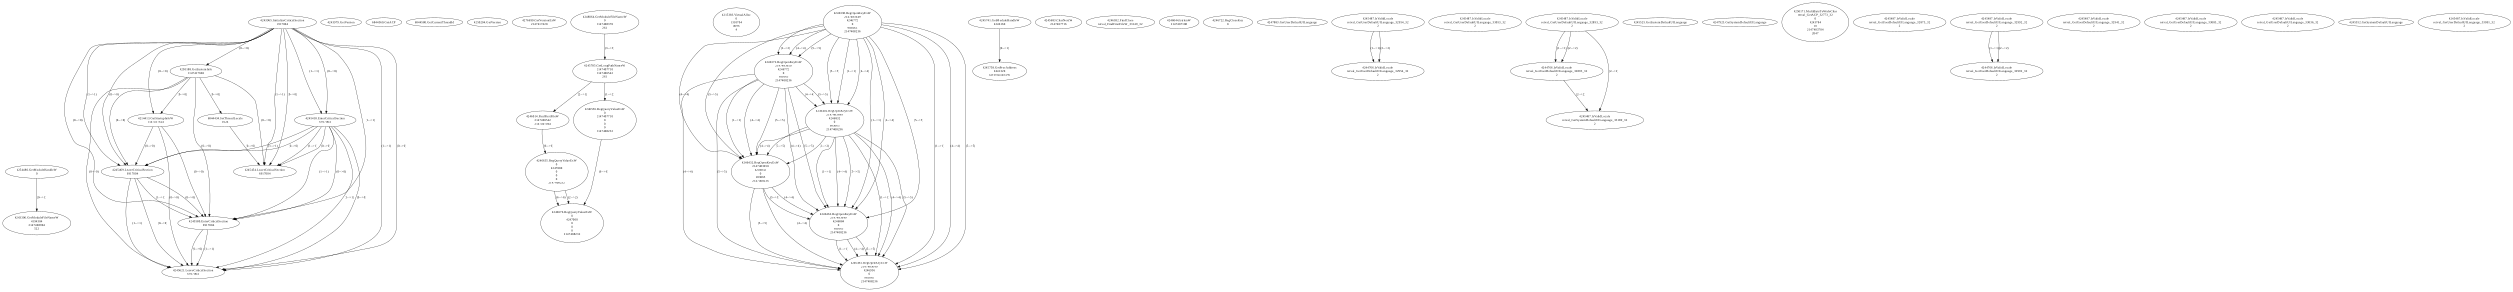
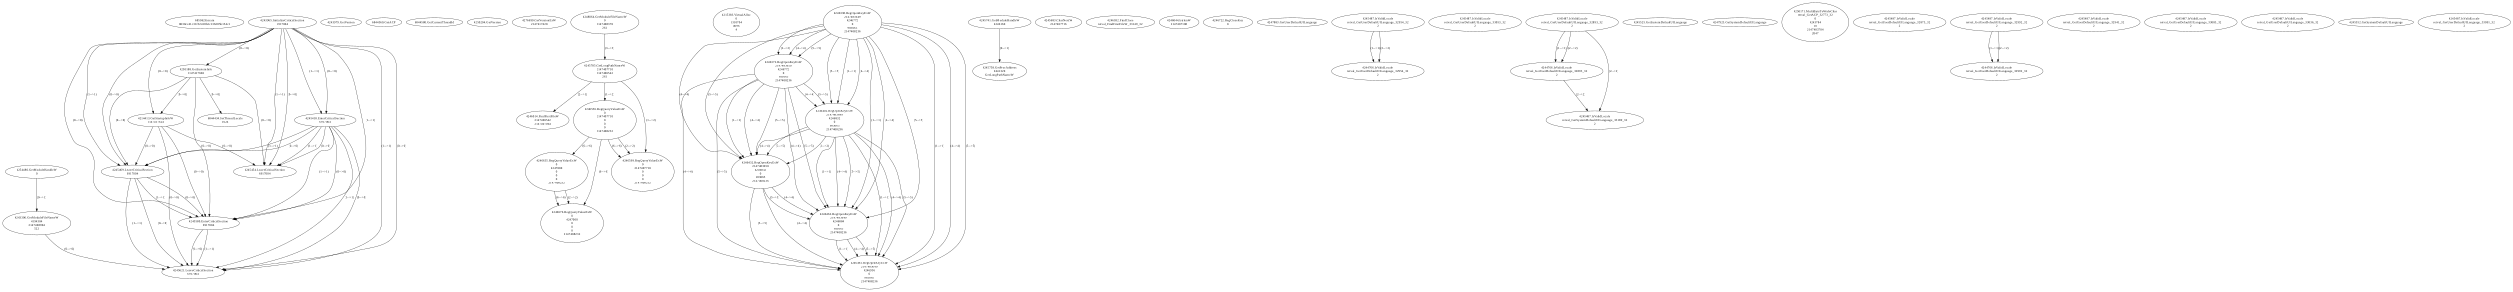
none -> (205, 22)
(1000, 71) -> (1000, 71)
(542, 140) -> (582, 145)
(244, 145) -> (211, 143)
(89, 154) -> (100, 261)
none -> (643, 172)
